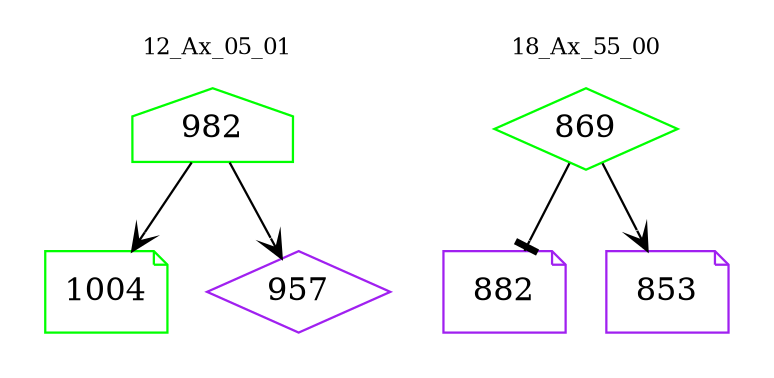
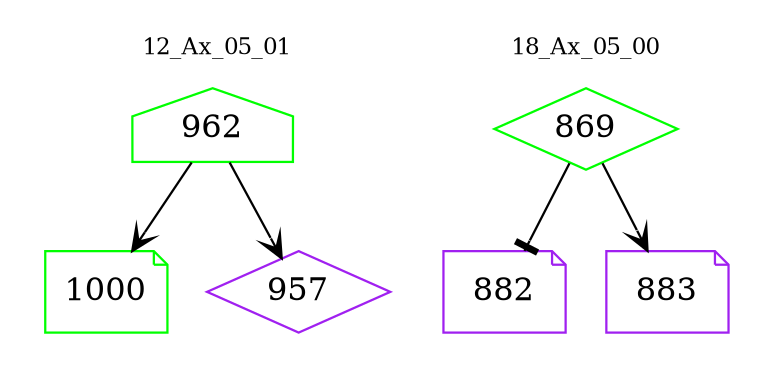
(586, 49) -> (586, 49)
(213, 129) -> (213, 129)
(106, 292) -> (106, 292)
(667, 292) -> (667, 292)
